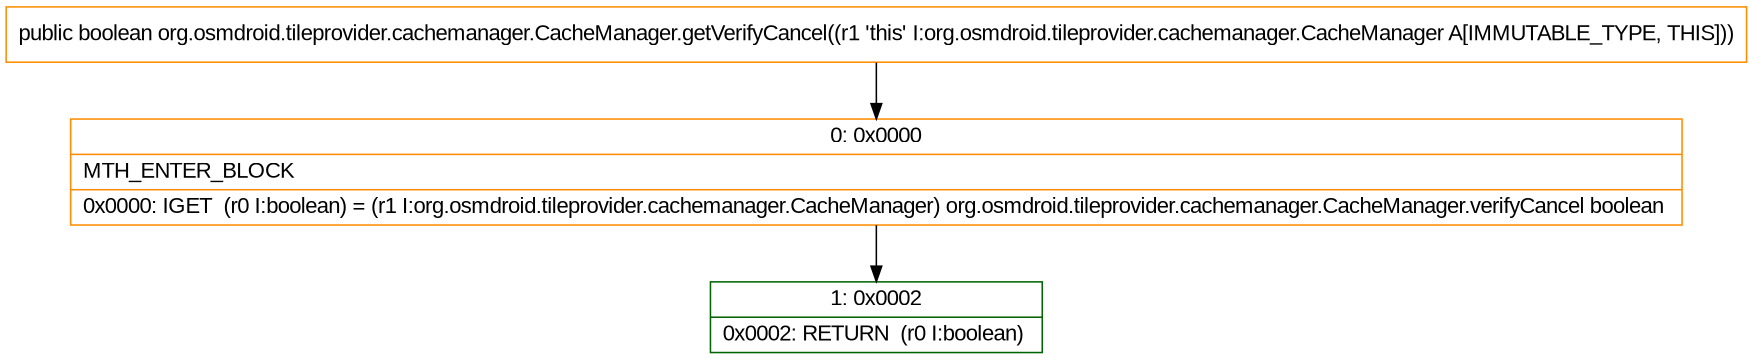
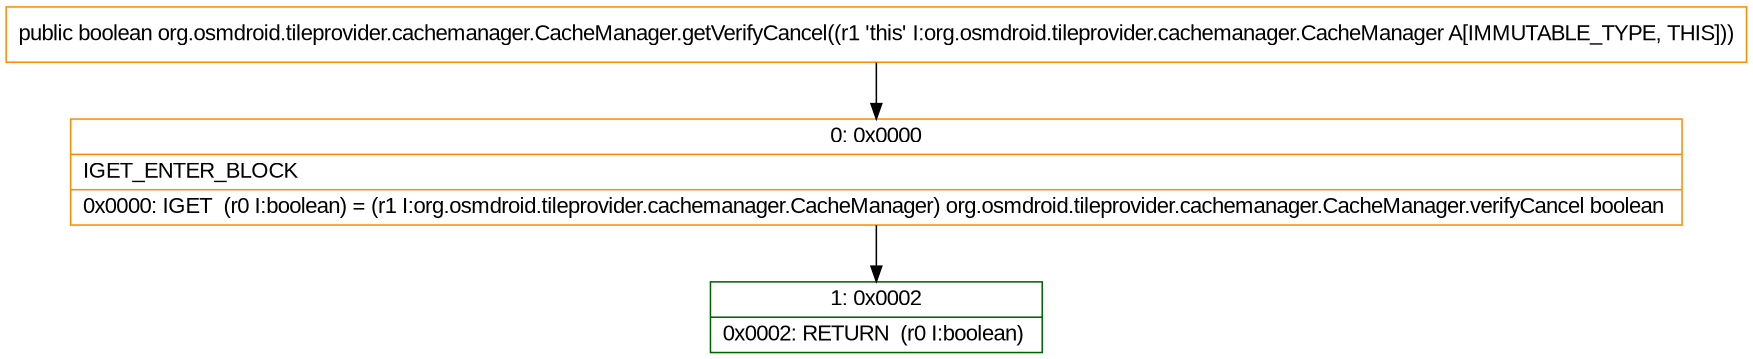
(189, 171) -> (190, 171)
